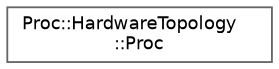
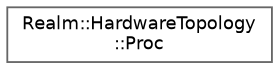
(140, 35) -> (140, 35)
